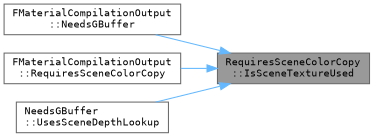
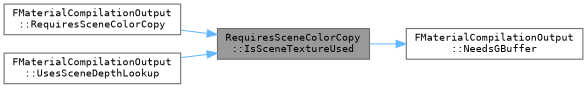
(188, 43) -> (383, 44)
(92, 117) -> (92, 68)
